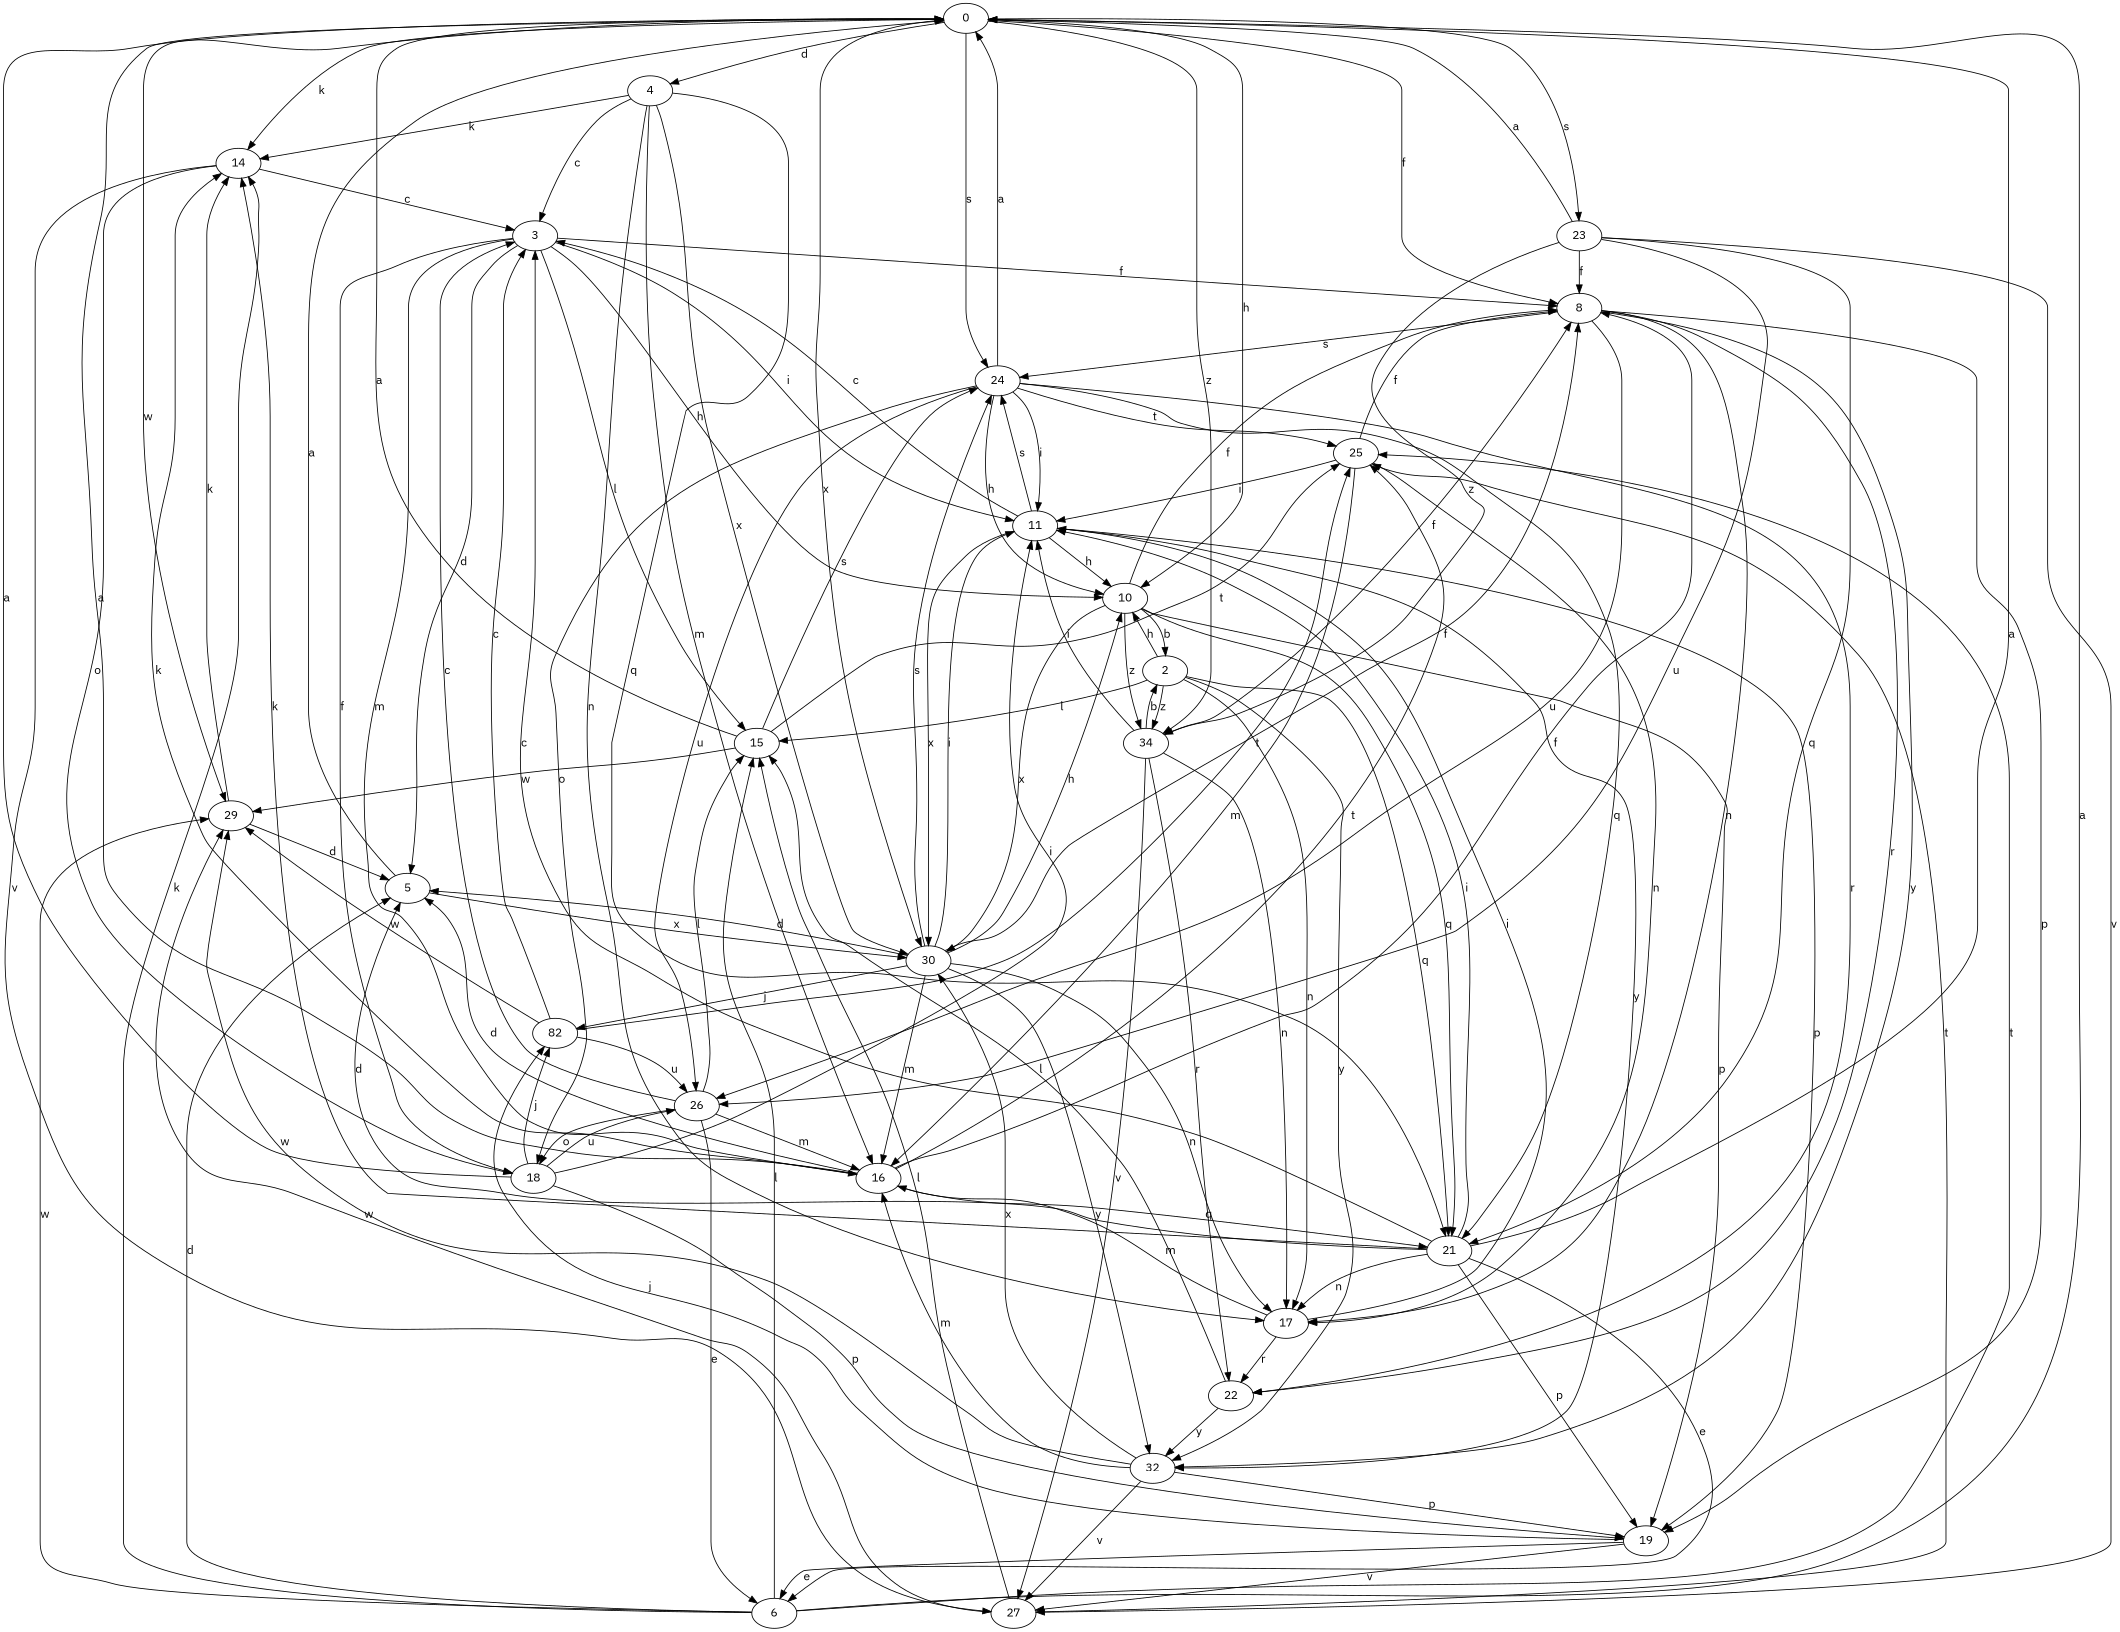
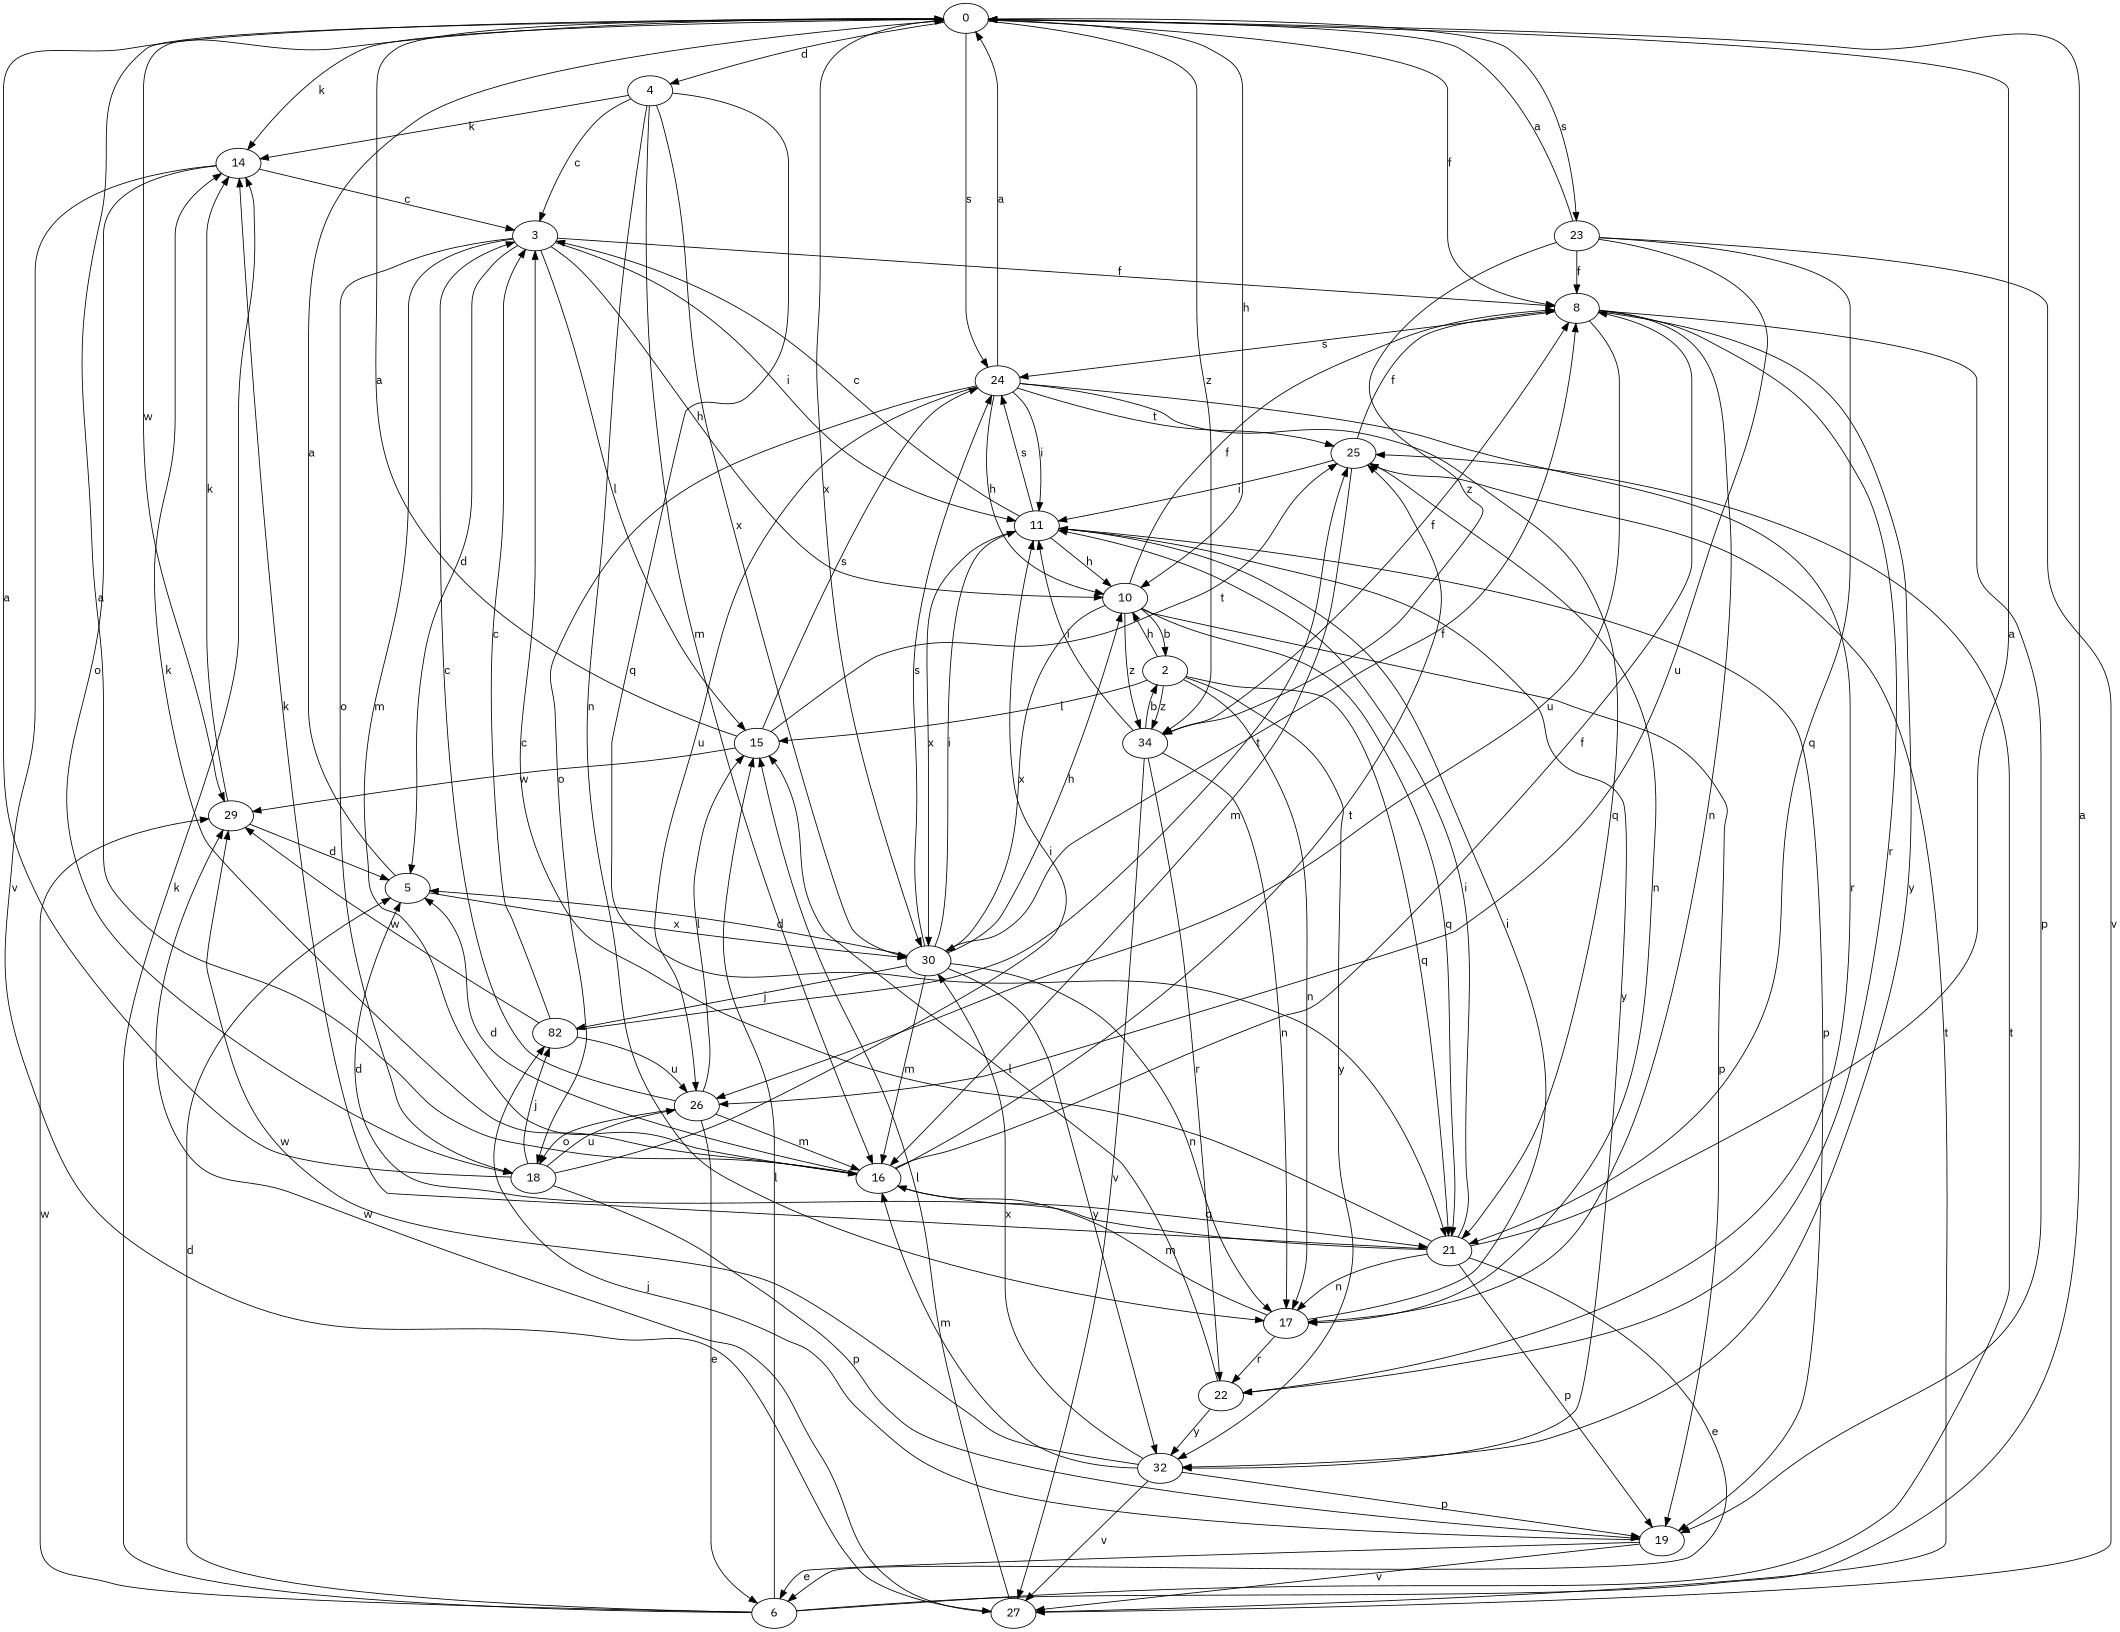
(342, 707) -> (343, 707)
